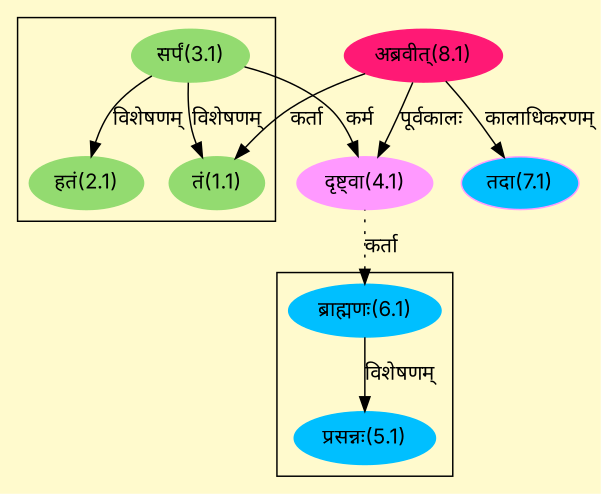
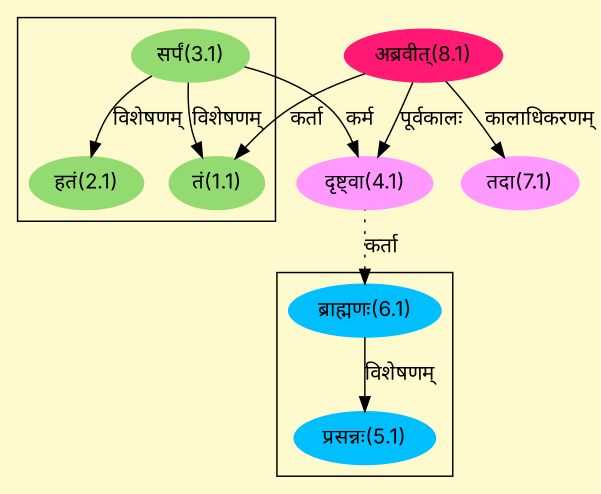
(520, 183) -> (520, 183)
